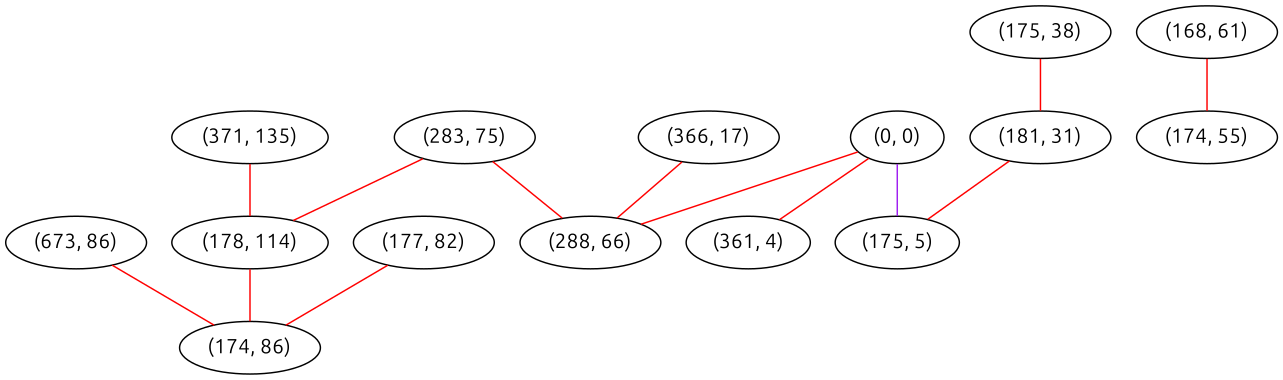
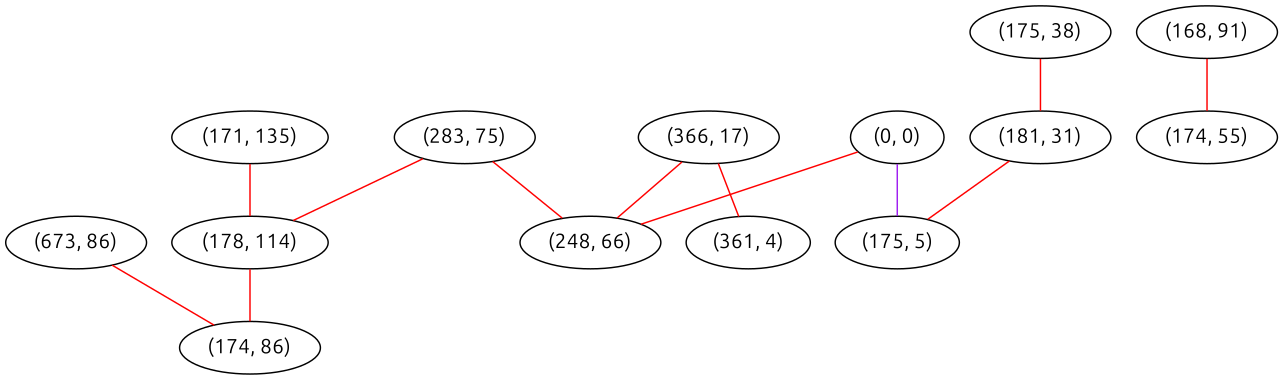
(1207, 32) -> (1207, 32)
(250, 137) -> (250, 137)
(824, 189) -> (727, 186)
(424, 243) -> none
(590, 243) -> (590, 243)
